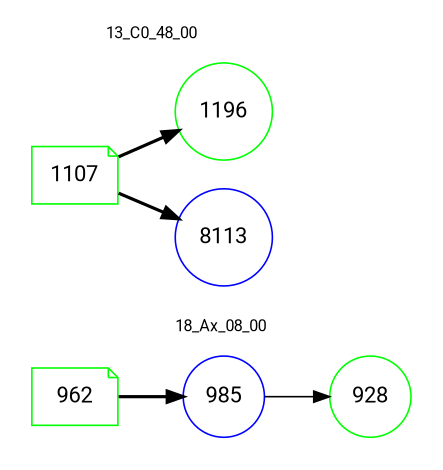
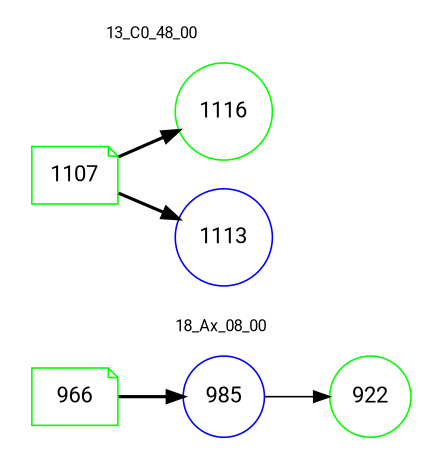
(224, 112) -> (224, 112)
(224, 237) -> (224, 237)
(75, 397) -> (75, 397)
(370, 397) -> (370, 397)
